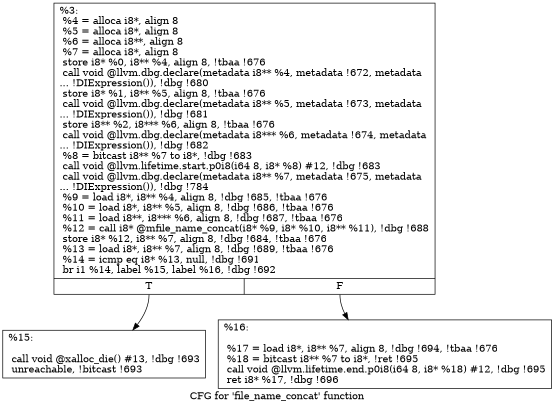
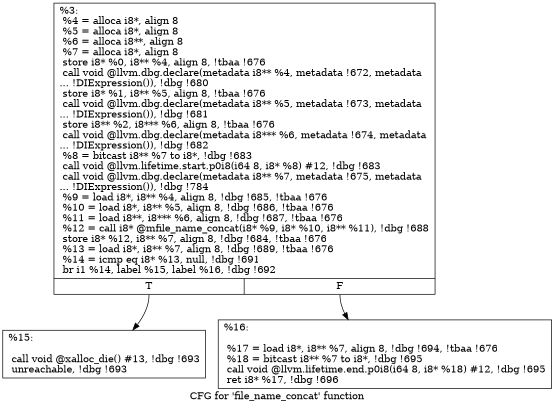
(321, 359) -> (323, 359)
(75, 370) -> (68, 370)
